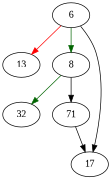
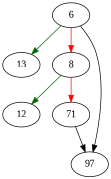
(71, 37) -> (71, 37)
(49, 38) -> (49, 38)
(71, 86) -> (71, 86)
(21, 115) -> (21, 115)
(90, 164) -> (90, 164)
